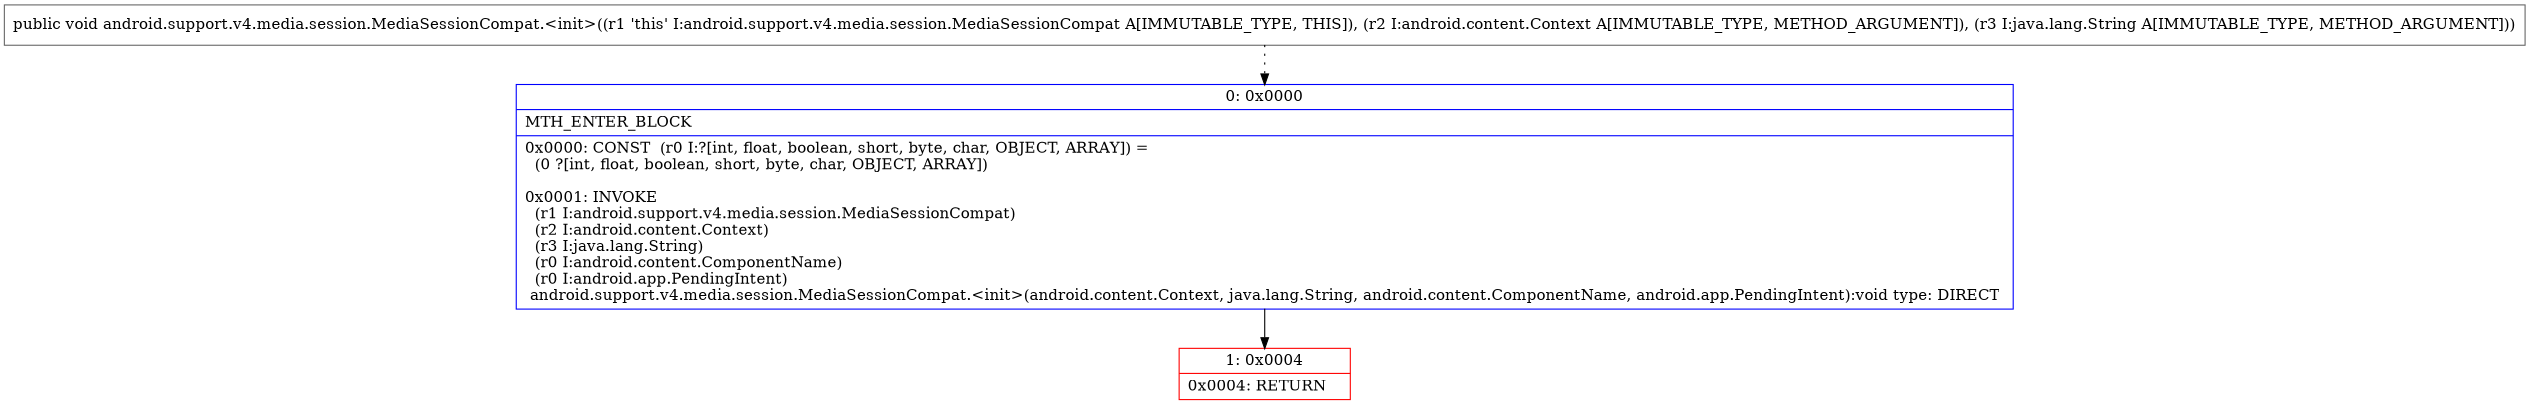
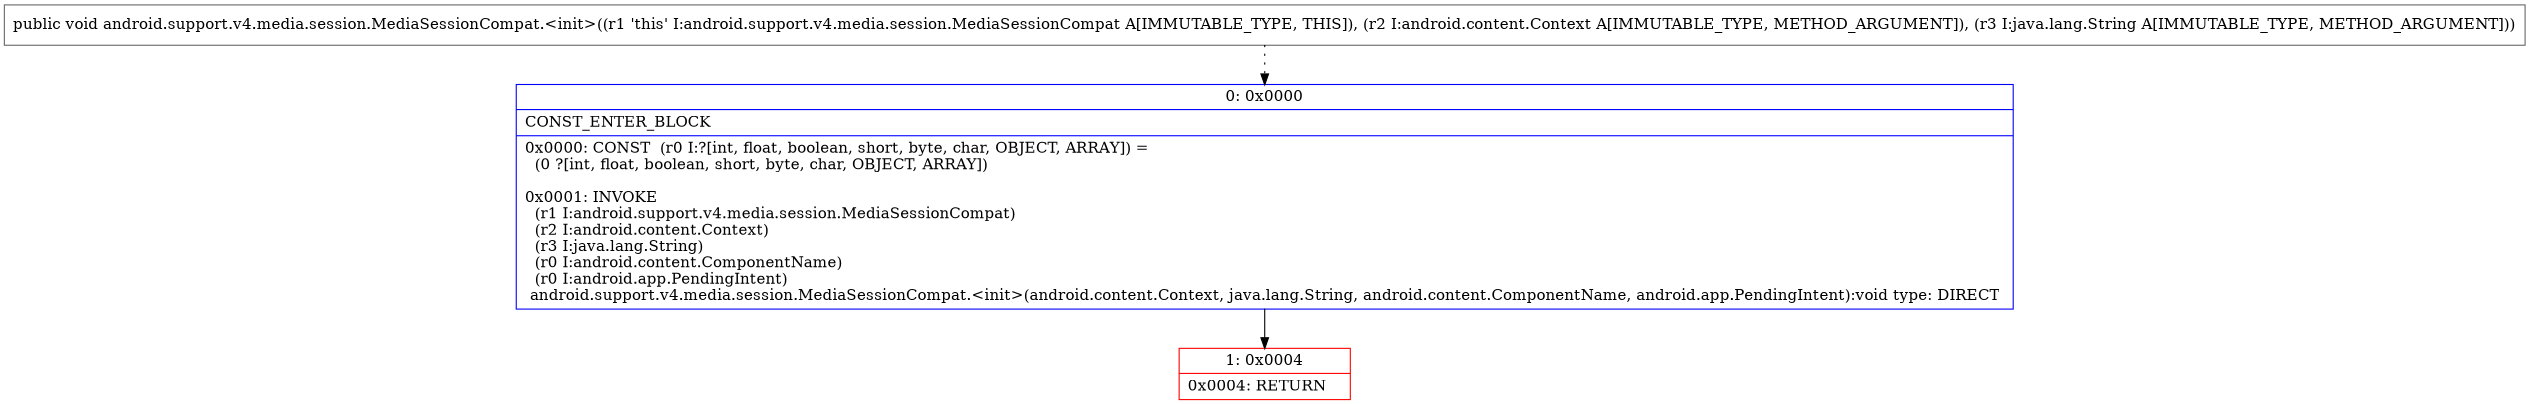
(609, 122) -> (618, 122)
